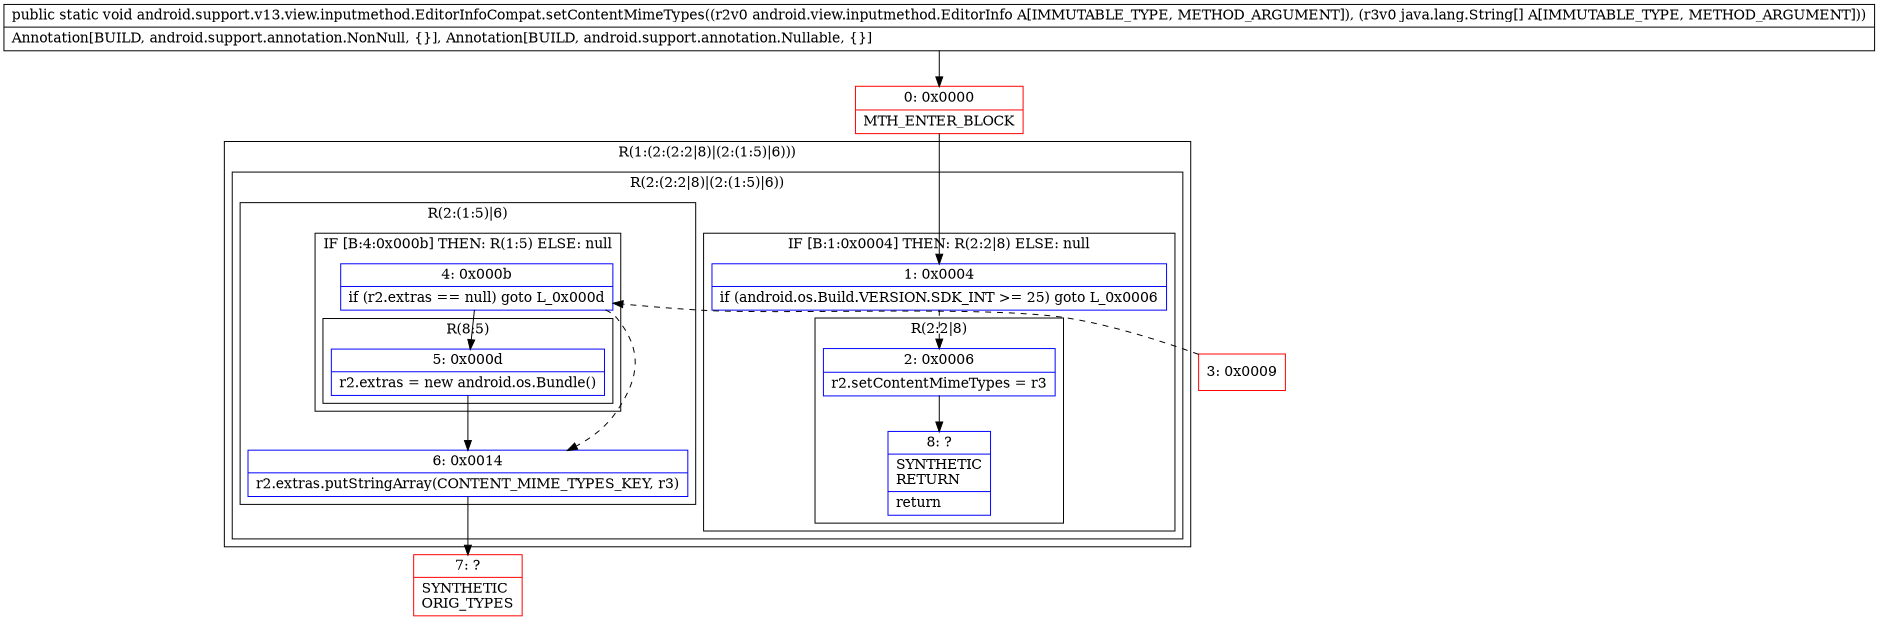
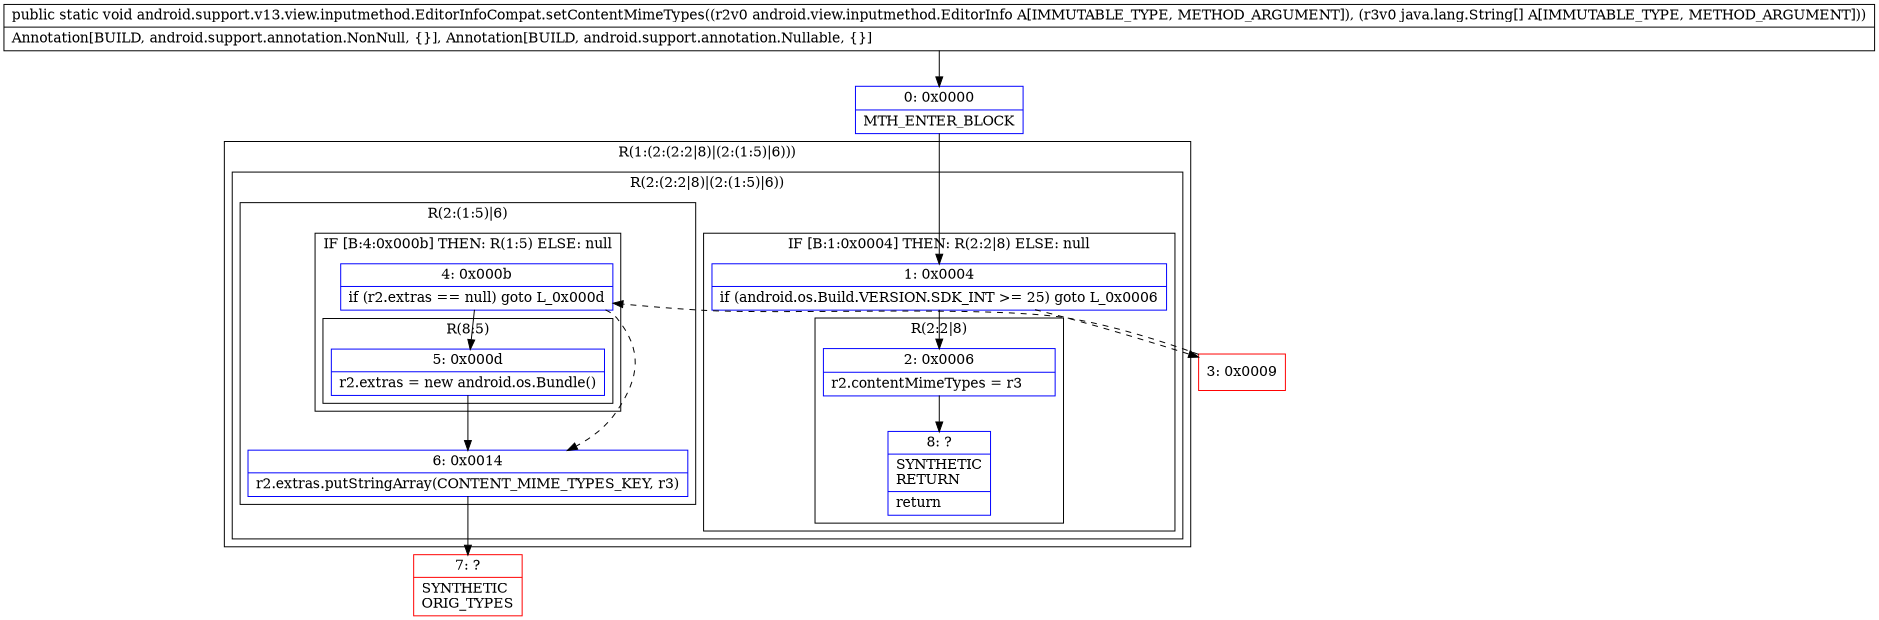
(939, 110) -> (939, 110)
(939, 324) -> (939, 324)
none -> (1112, 331)
(939, 384) -> (927, 384)
